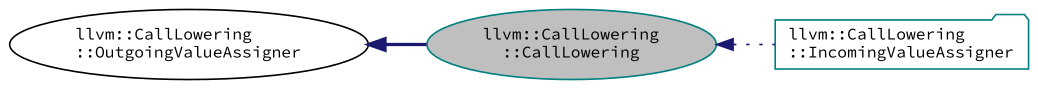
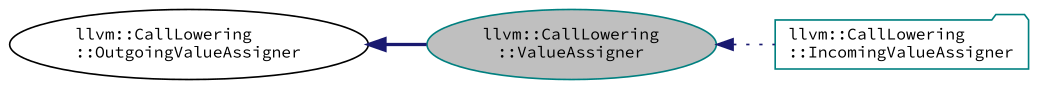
(572, 44) -> (572, 44)
